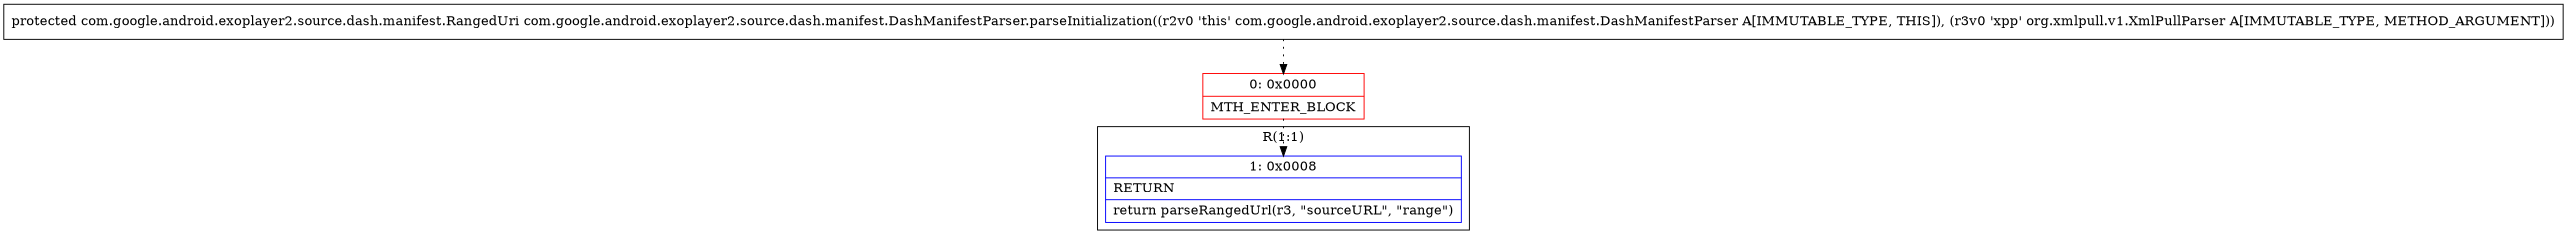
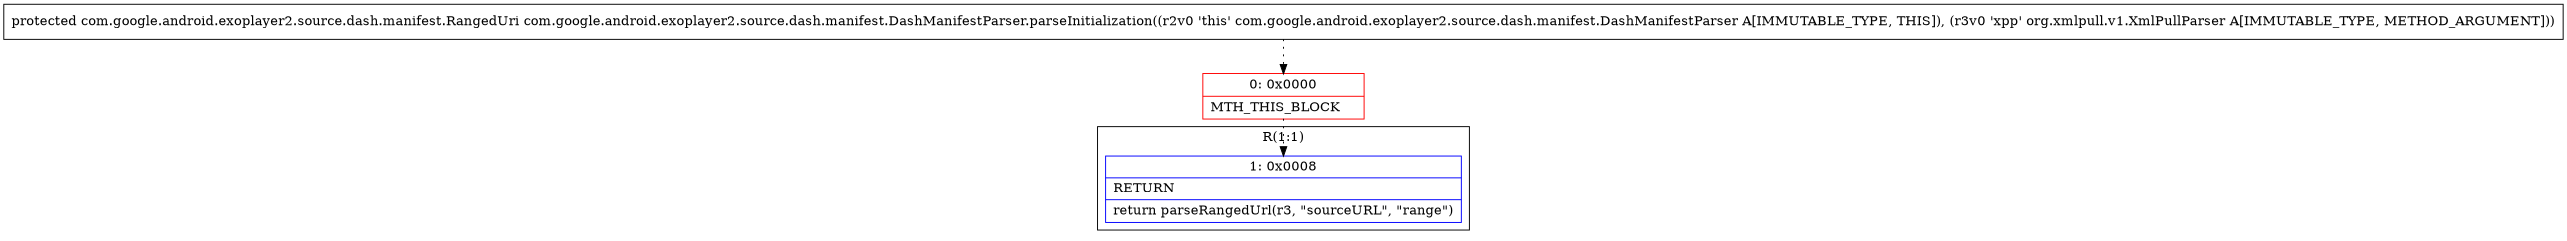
(1283, 107) -> (1275, 107)
